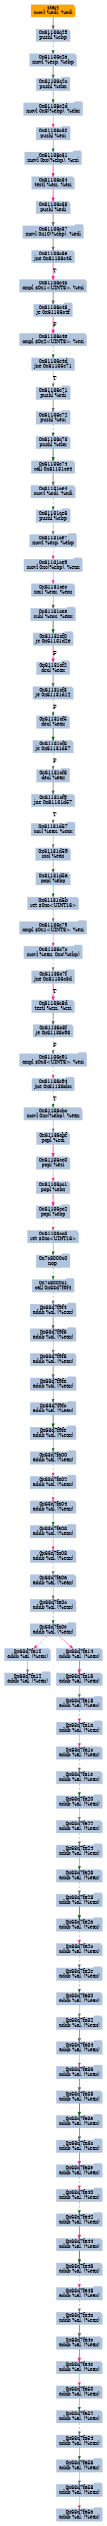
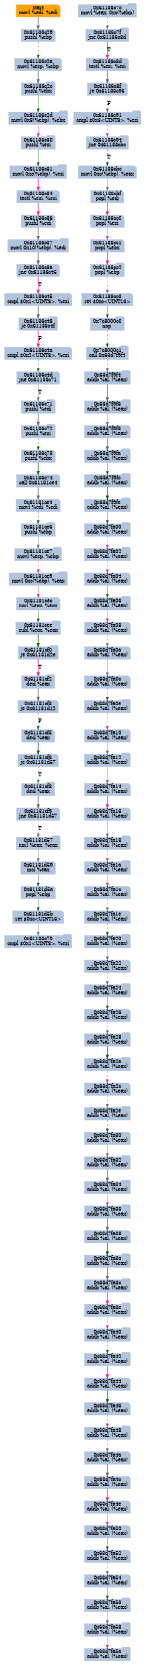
(55, 654) -> (40, 668)
(55, 761) -> (40, 775)
(53, 939) -> none
(65, 1641) -> (107, 773)
